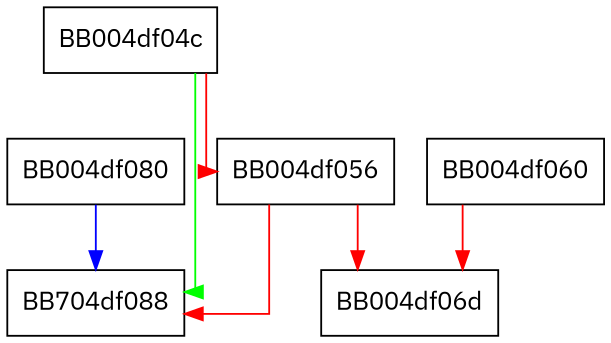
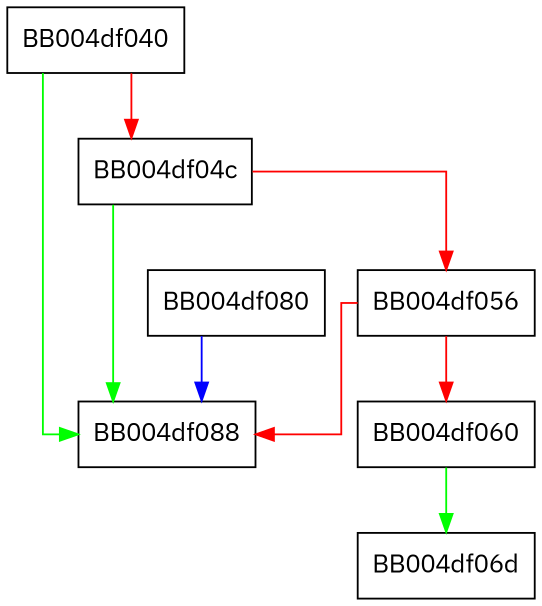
none -> (96, 40)
(358, 228) -> (446, 359)
(463, 228) -> (446, 491)
(96, 303) -> (167, 434)
